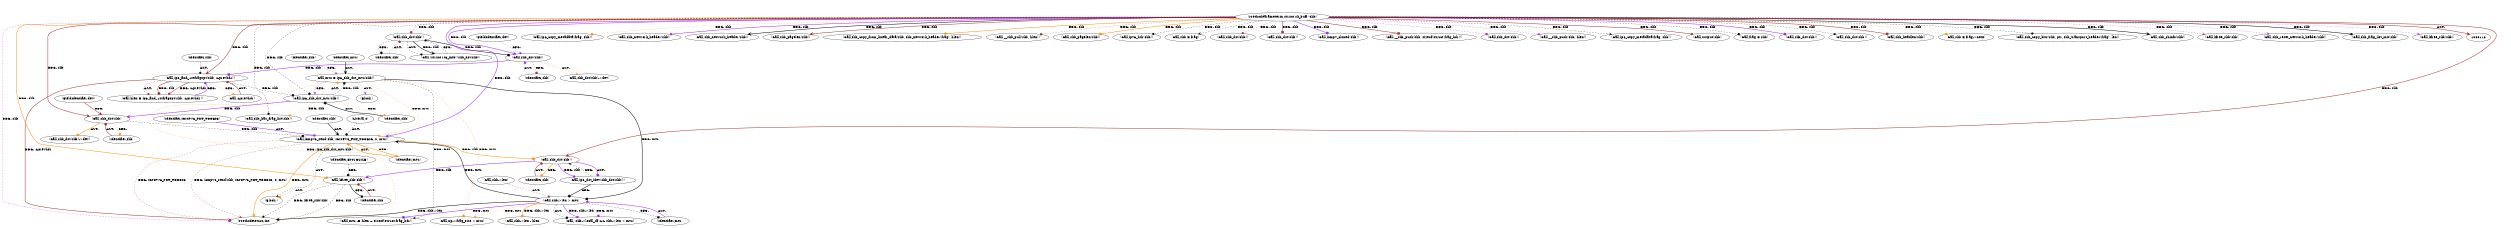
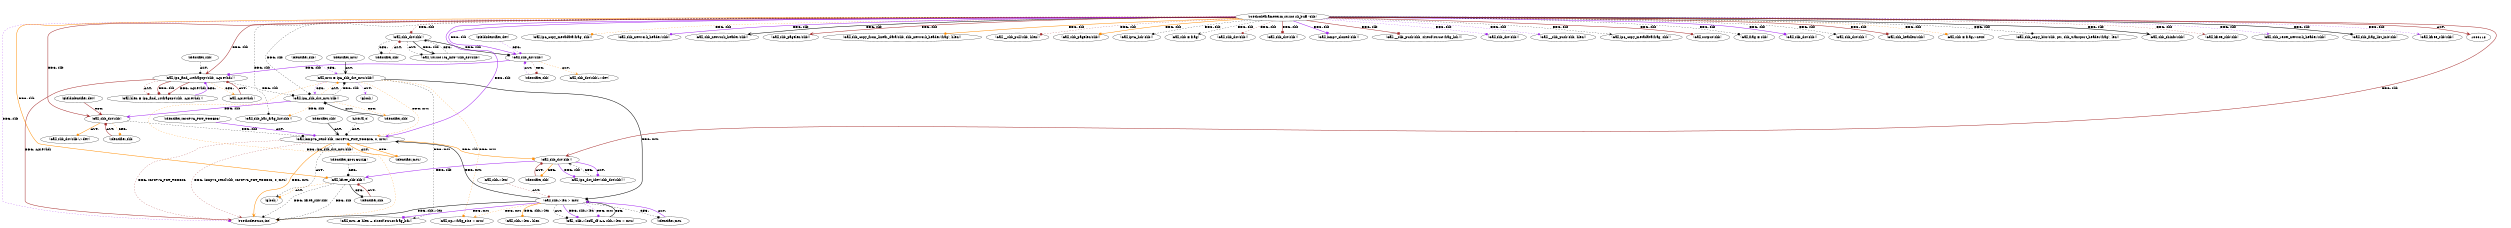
(581, 190) -> (614, 209)
